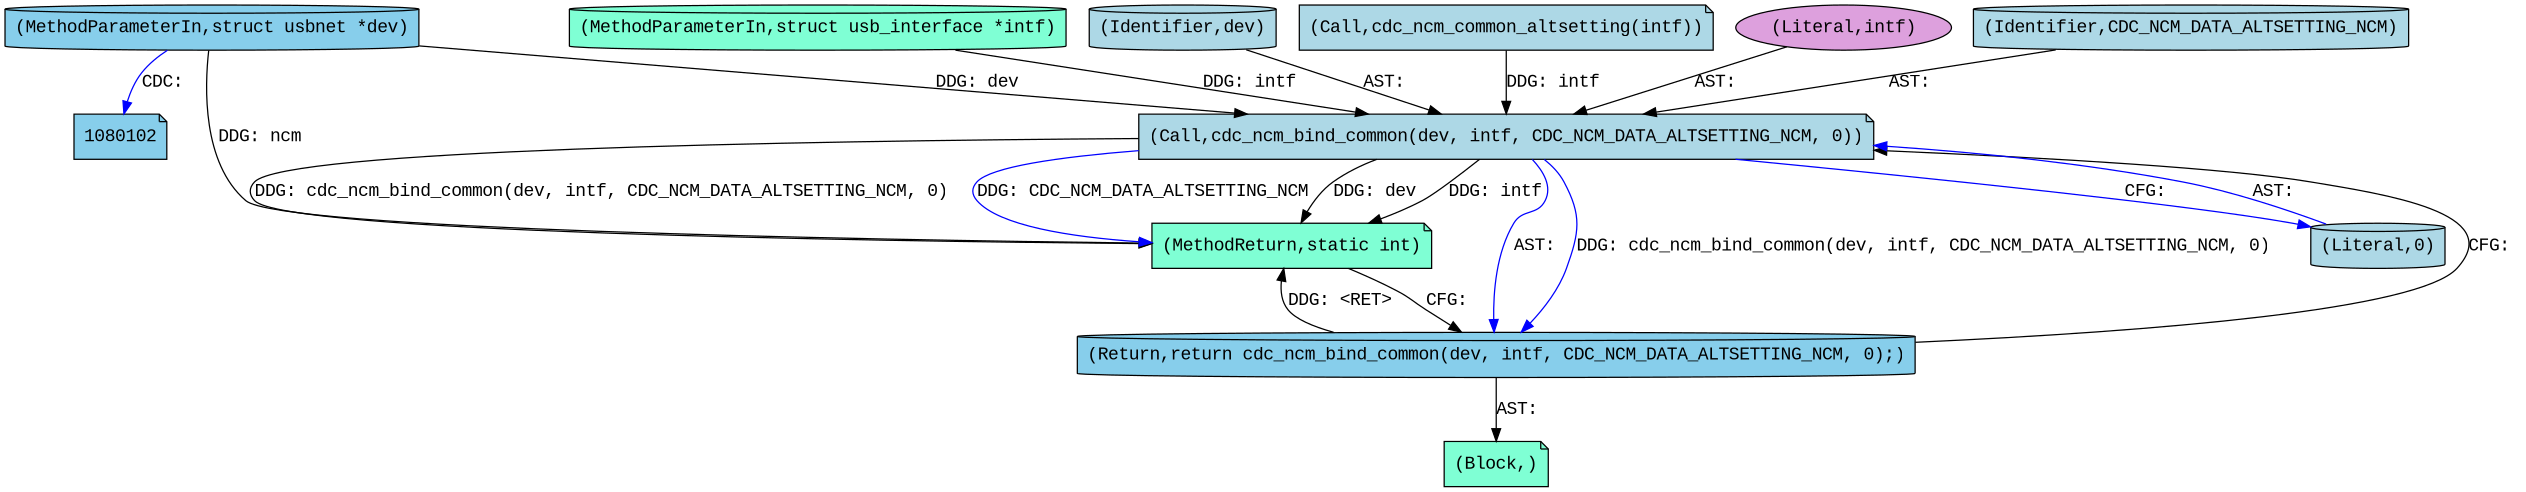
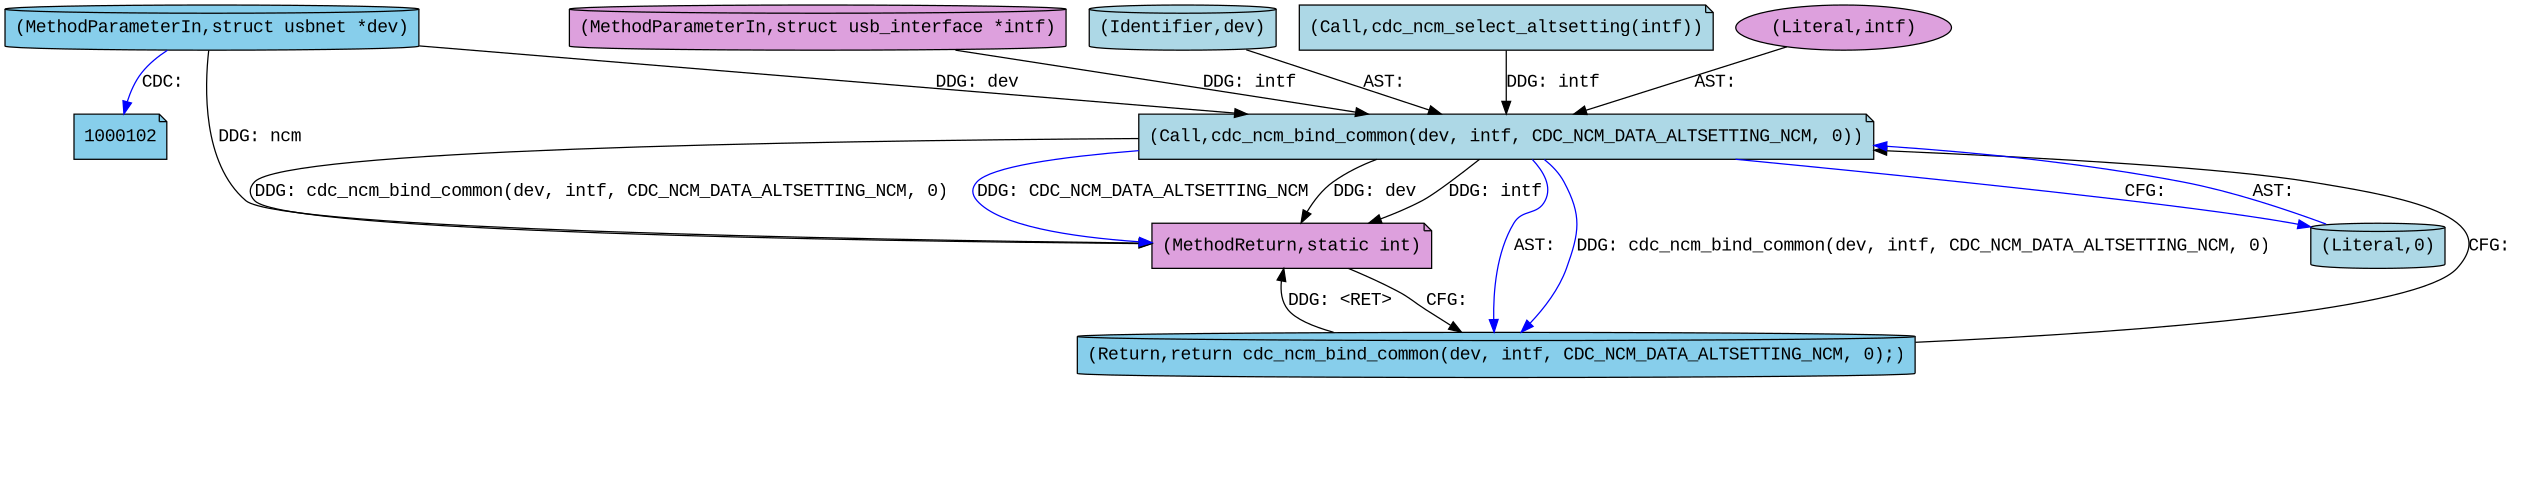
(818, 28) -> (818, 28)
(1506, 28) -> (1506, 28)
(2191, 28) -> none
(120, 137) -> (120, 137)
(1292, 246) -> (1292, 246)
(1496, 464) -> none
